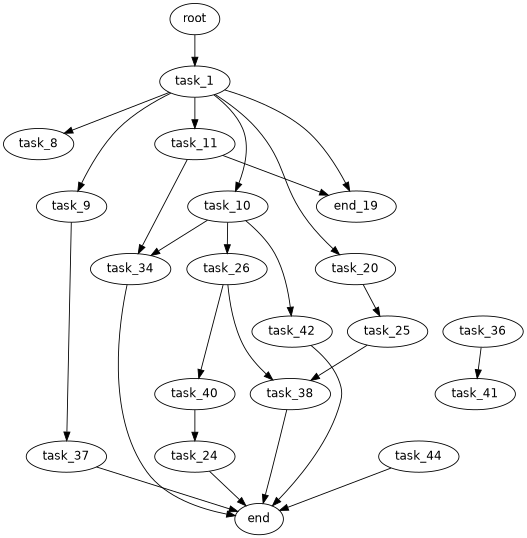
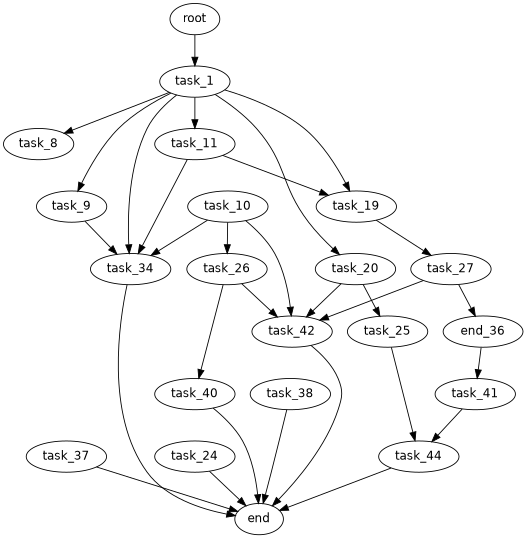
(244, 134) -> (135, 163)
(356, 207) -> (356, 207)
none -> (451, 269)
none -> (327, 297)
(69, 327) -> (98, 234)
(483, 332) -> (483, 332)
(238, 333) -> (256, 297)
(343, 360) -> (402, 390)
(195, 421) -> (245, 446)
none -> (450, 422)
